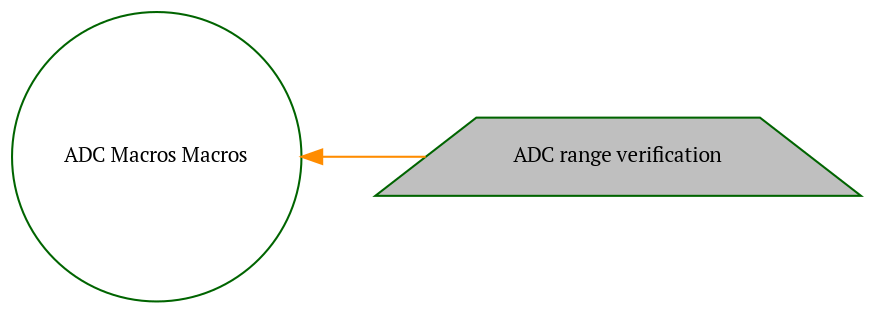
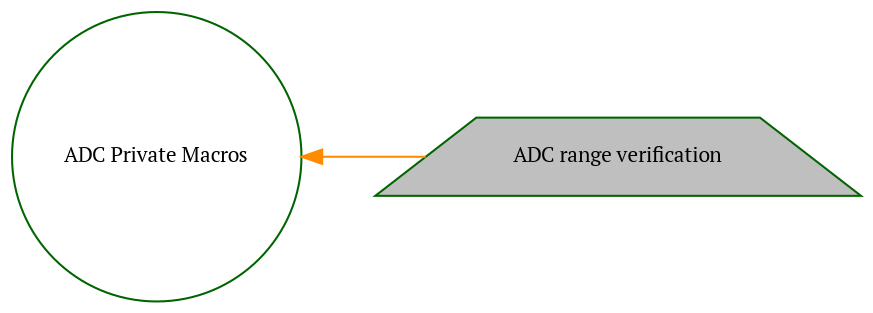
(157, 157) -> (157, 157)
